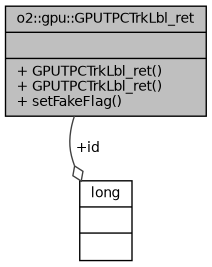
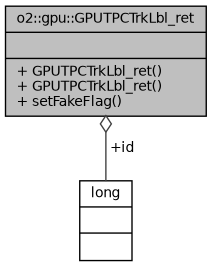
(70, 141) -> (106, 157)
